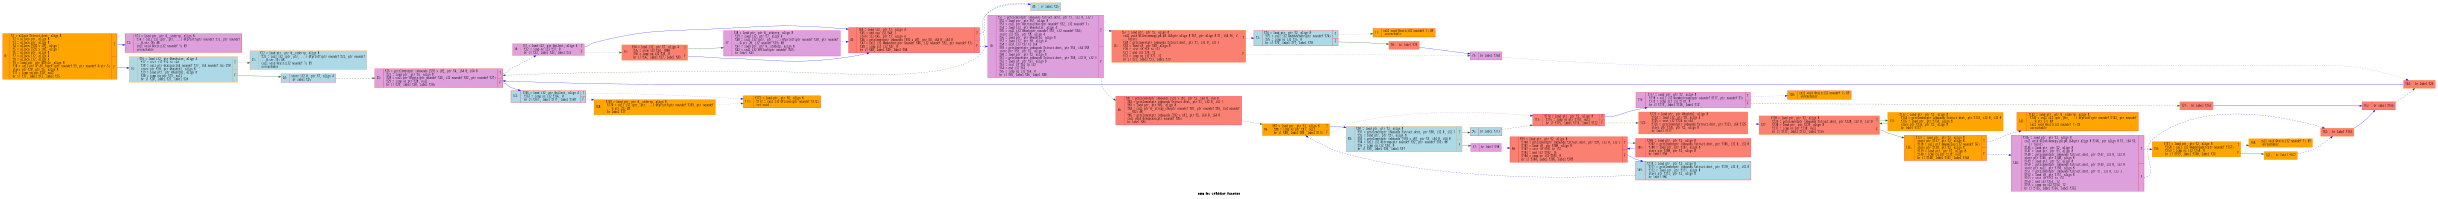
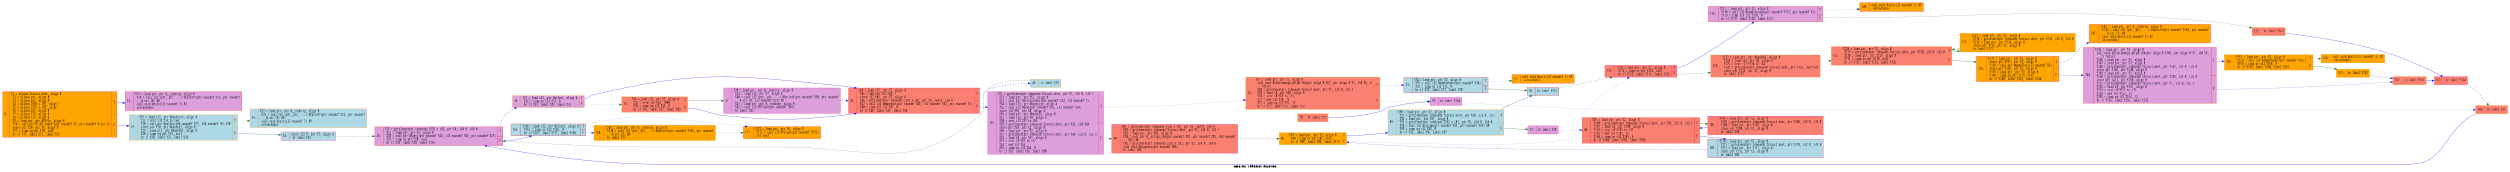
(1362, 43) -> (1507, 89)
(1752, 124) -> (1825, 61)
